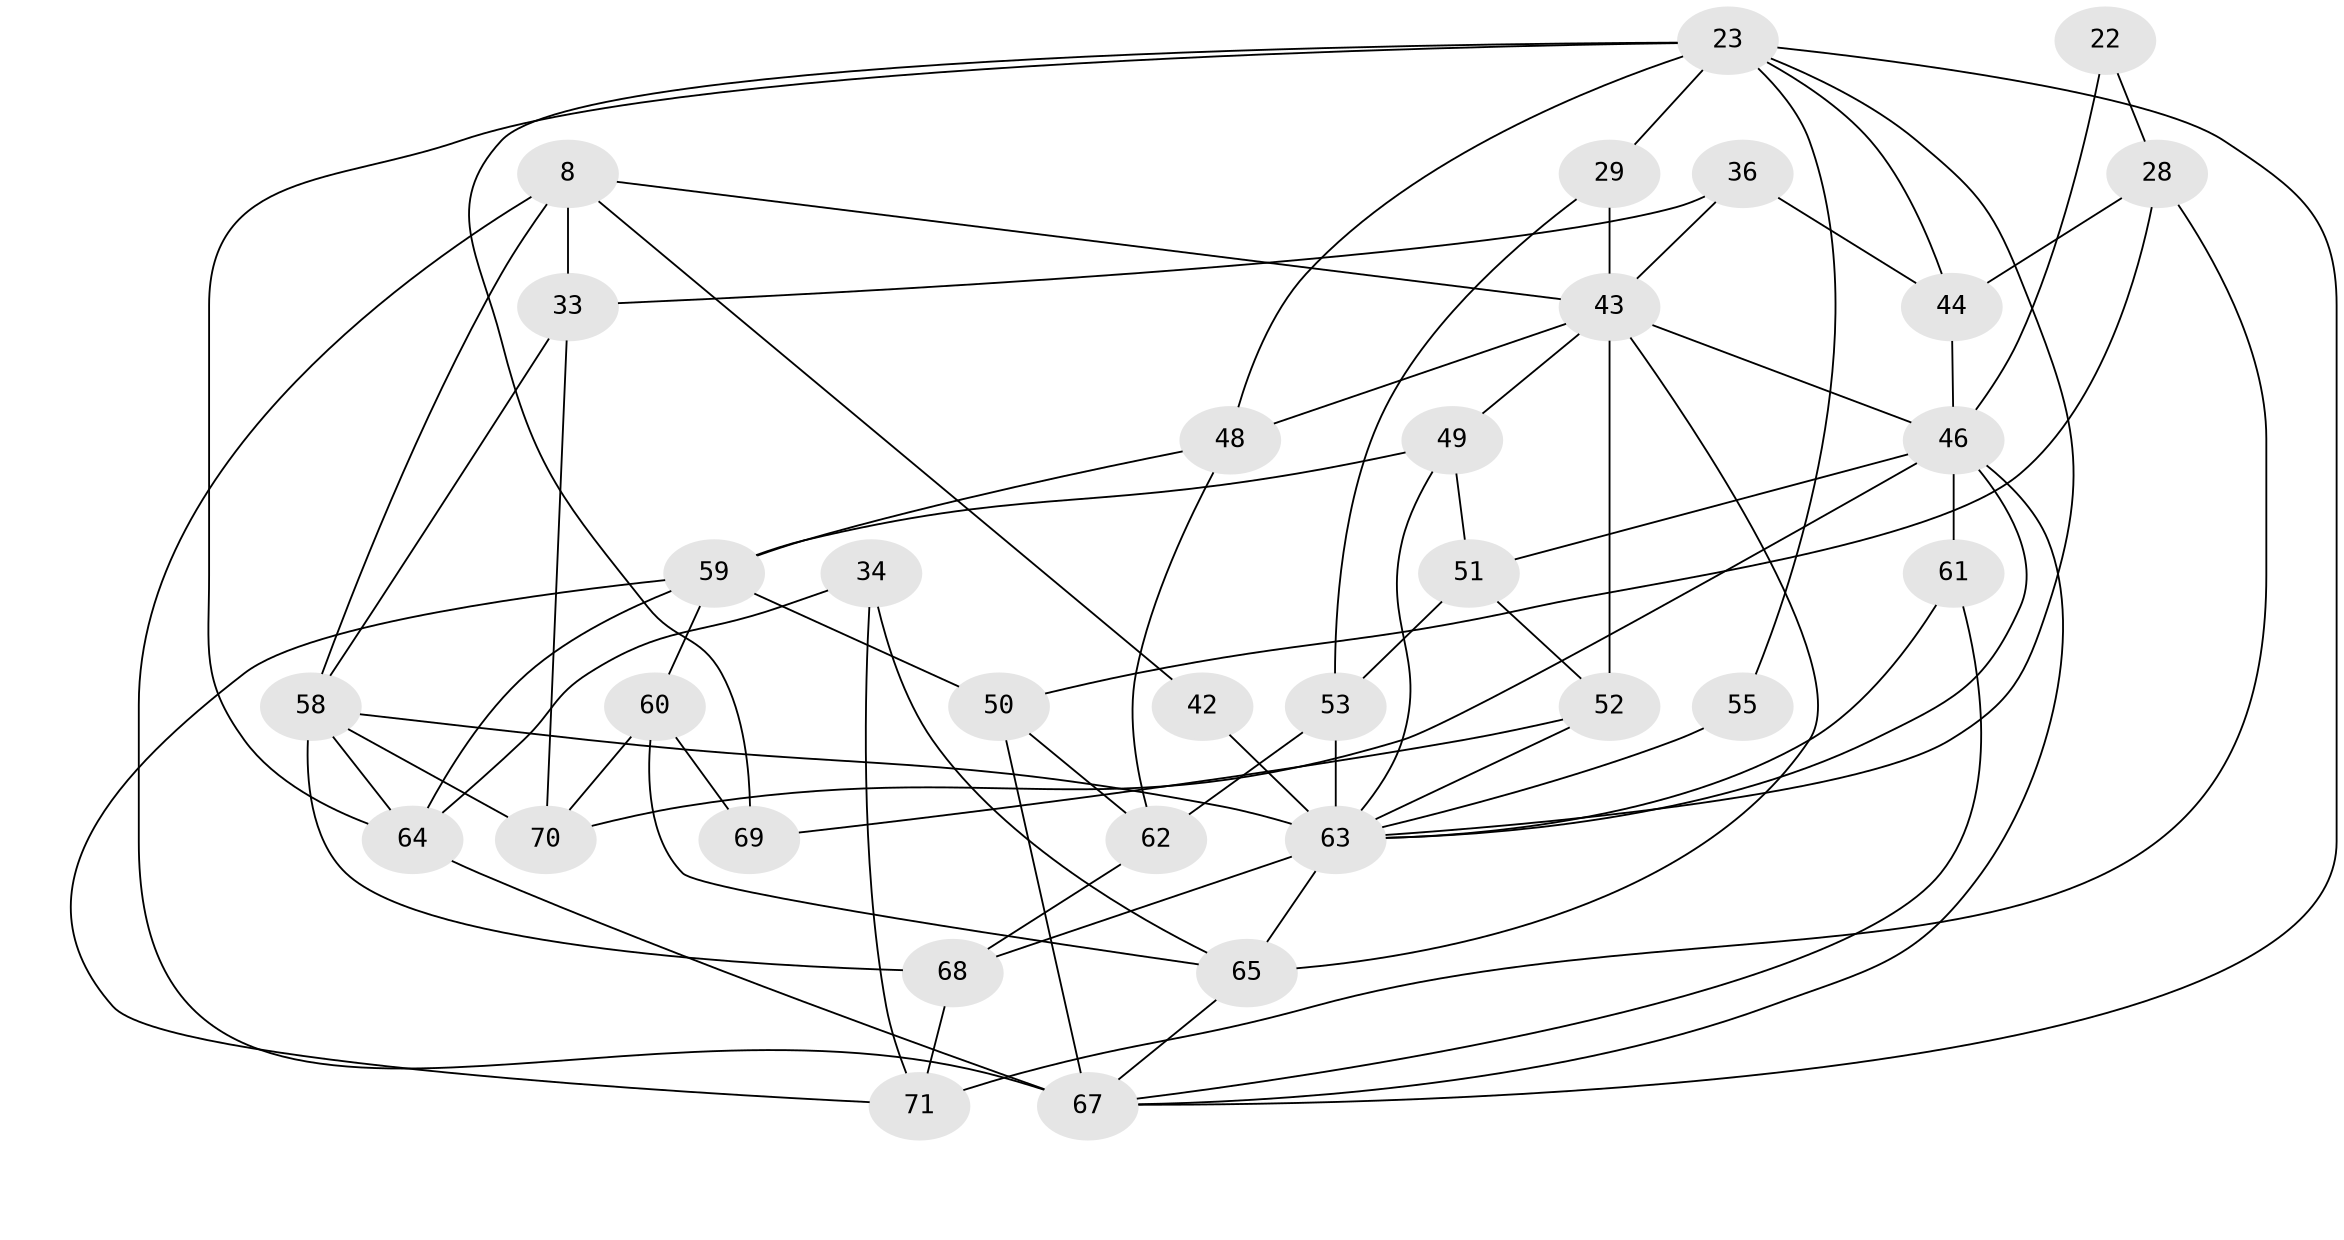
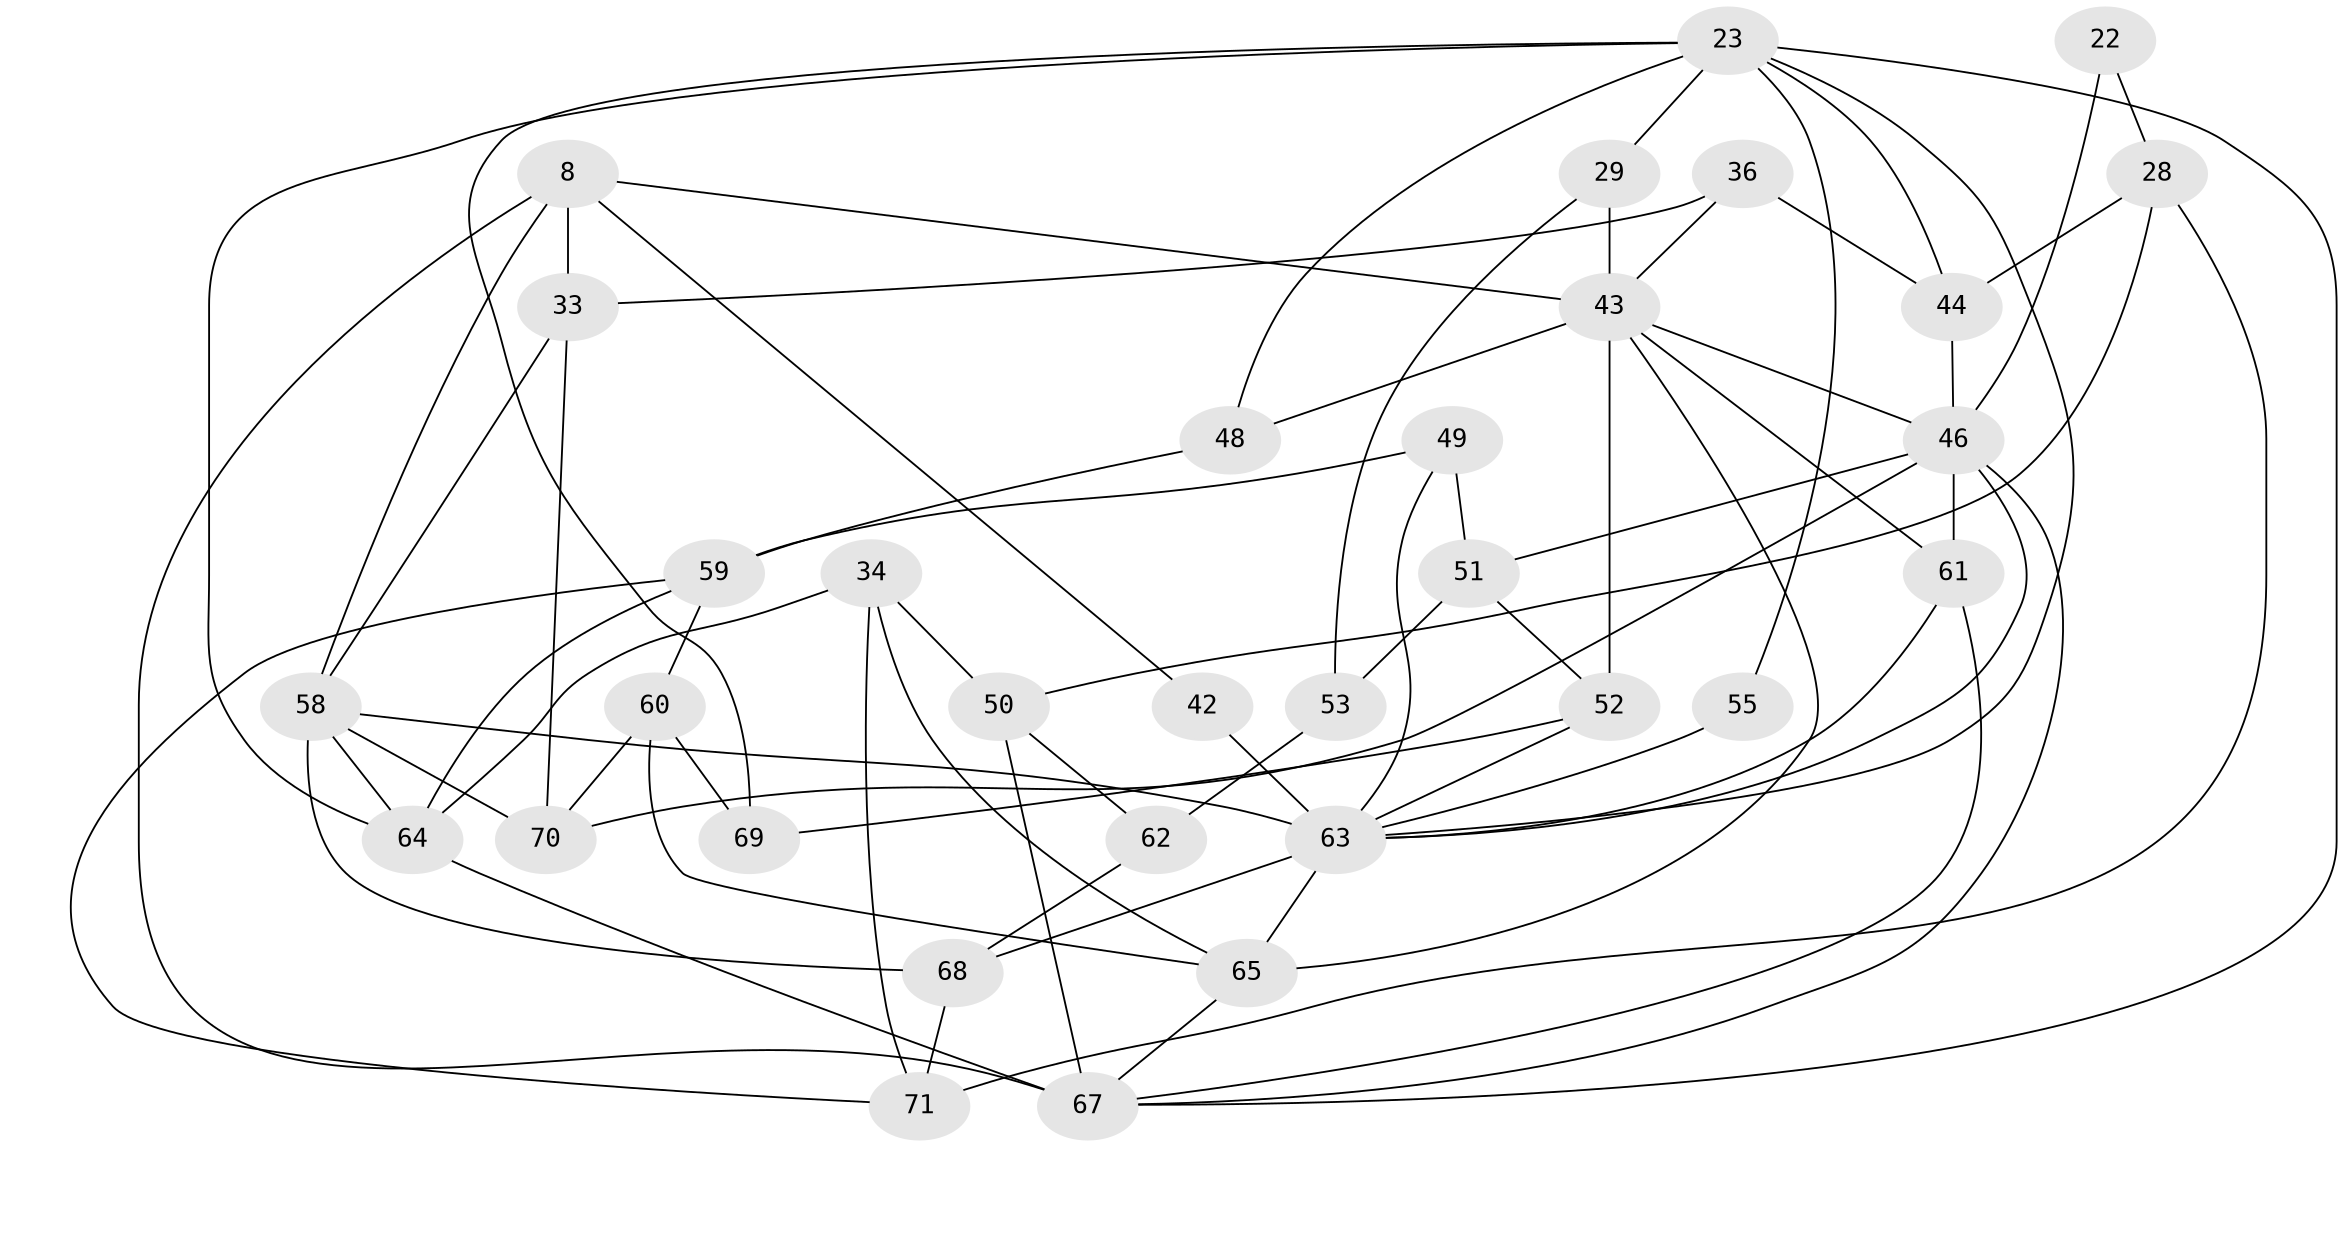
(1531, 374) -> (1782, 440)
(1146, 634) -> none
(852, 638) -> (935, 640)
(1336, 773) -> none
